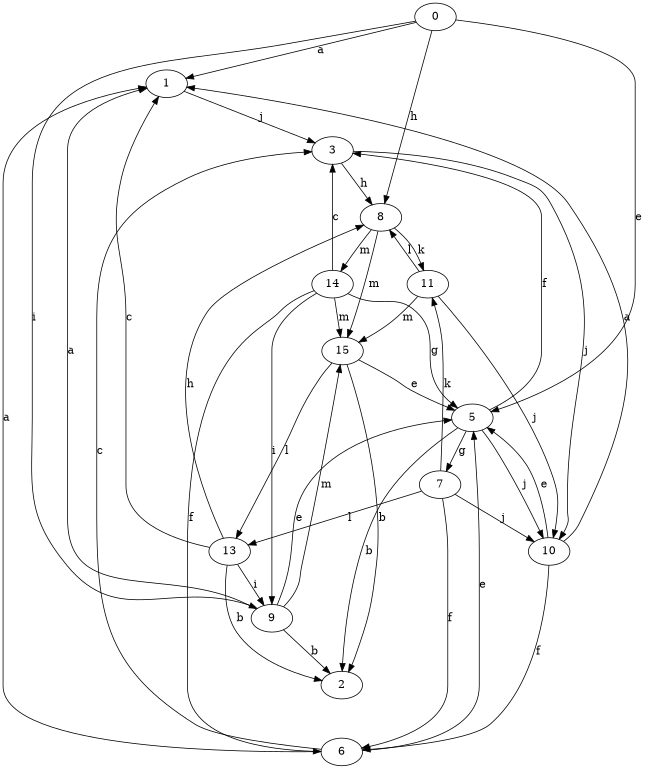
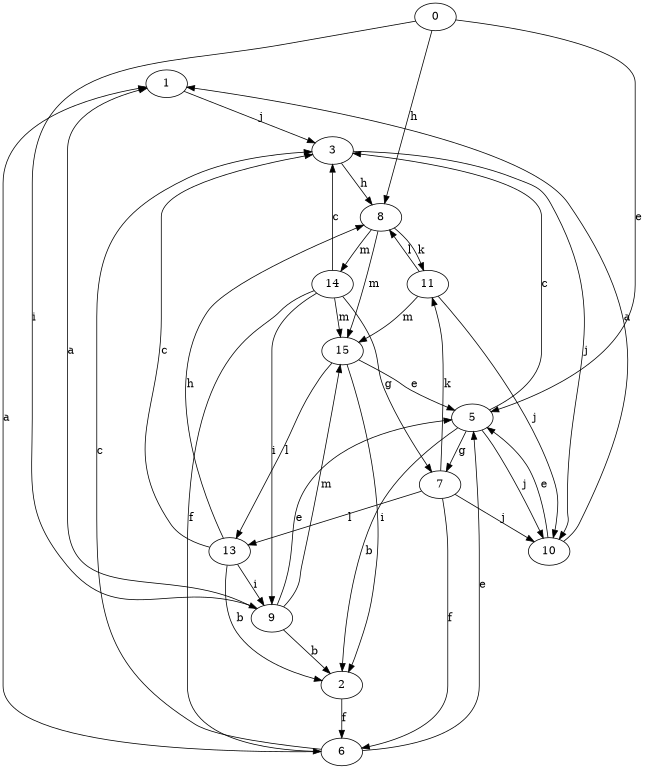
(305, 49) -> none
(545, 284) -> (545, 284)
(425, 323) -> (382, 382)
(126, 346) -> (161, 316)
(382, 518) -> (382, 518)
(507, 706) -> (342, 715)
